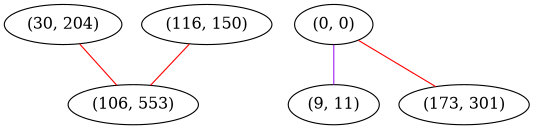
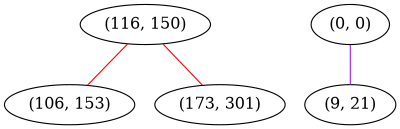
(63, 25) -> none
(397, 63) -> (183, 65)
(133, 105) -> (70, 105)
(334, 105) -> (350, 105)
